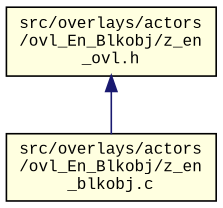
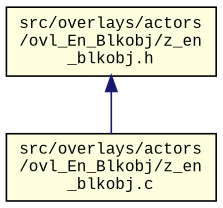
(111, 42) -> (111, 42)
